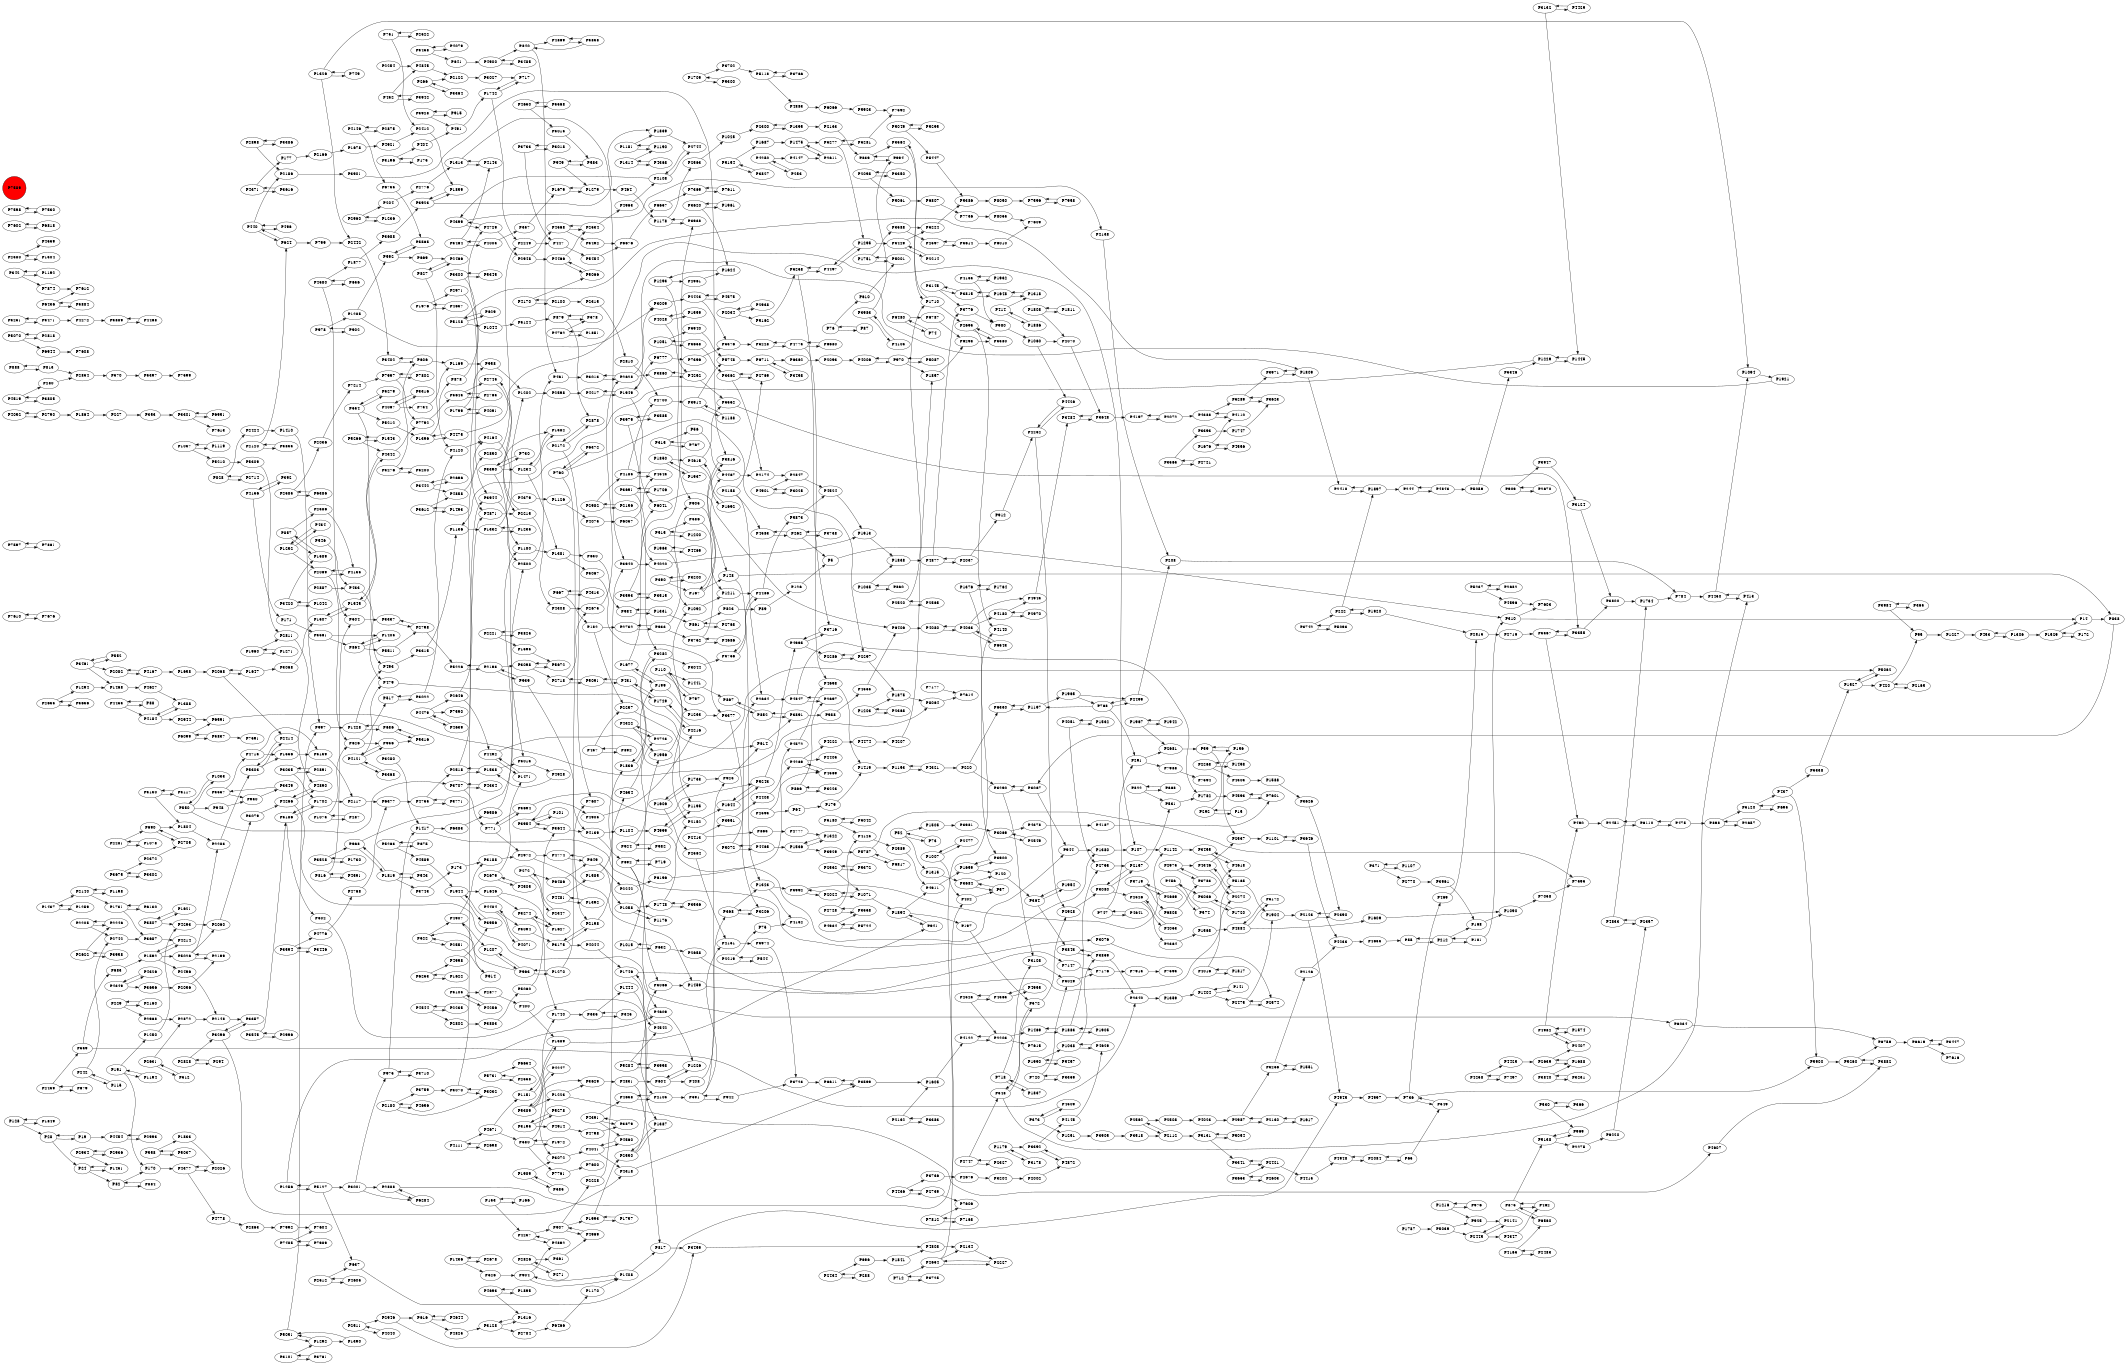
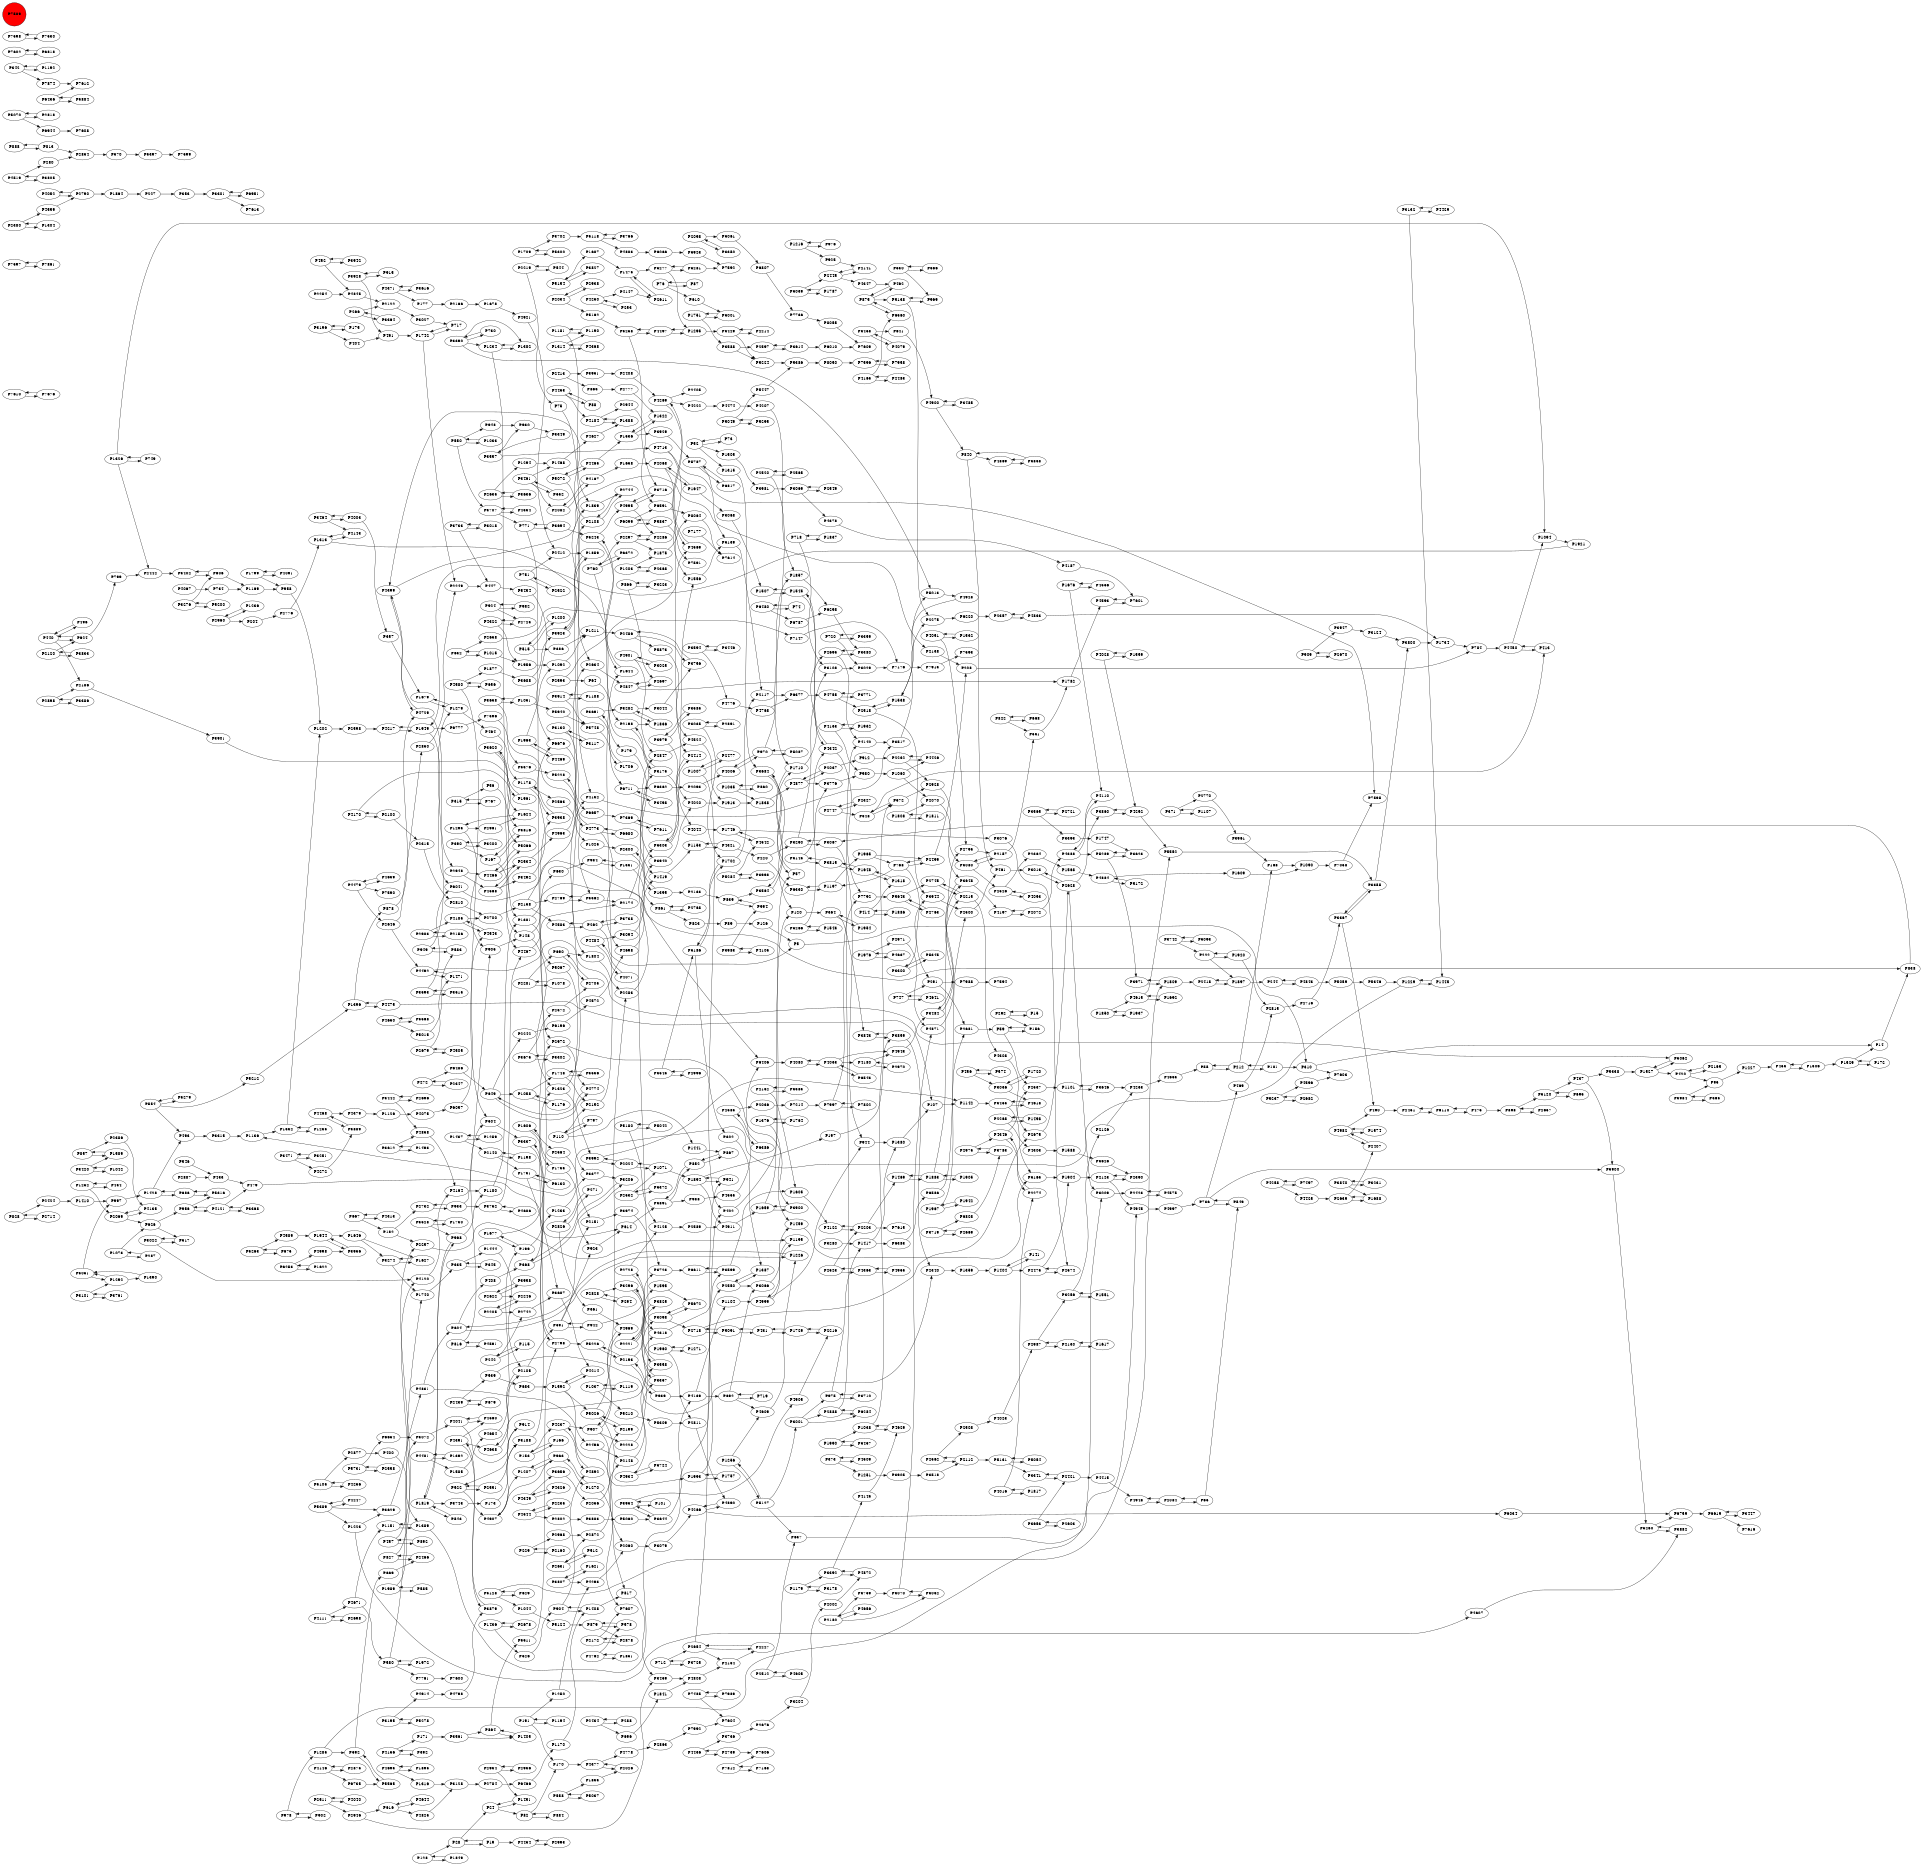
none -> (64, 203)
(716, 321) -> none
(422, 392) -> none
(676, 402) -> (504, 913)
(592, 506) -> (422, 934)
none -> (899, 742)
none -> (336, 1114)
(1459, 1225) -> (812, 294)
(508, 1324) -> none
